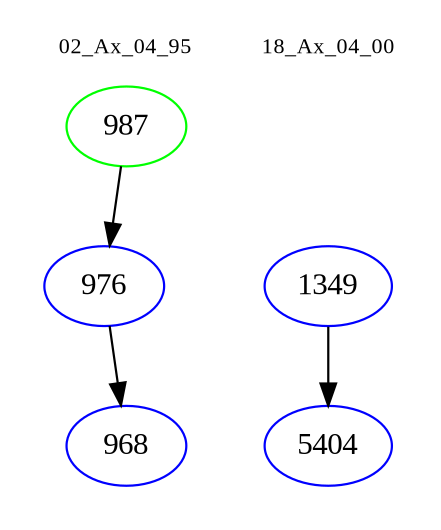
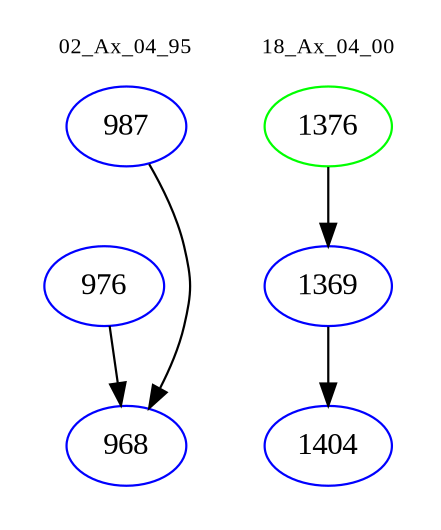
(126, 126) -> (126, 126)
none -> (328, 126)
(117, 195) -> (189, 275)
(328, 286) -> (328, 286)
(328, 446) -> (328, 446)
